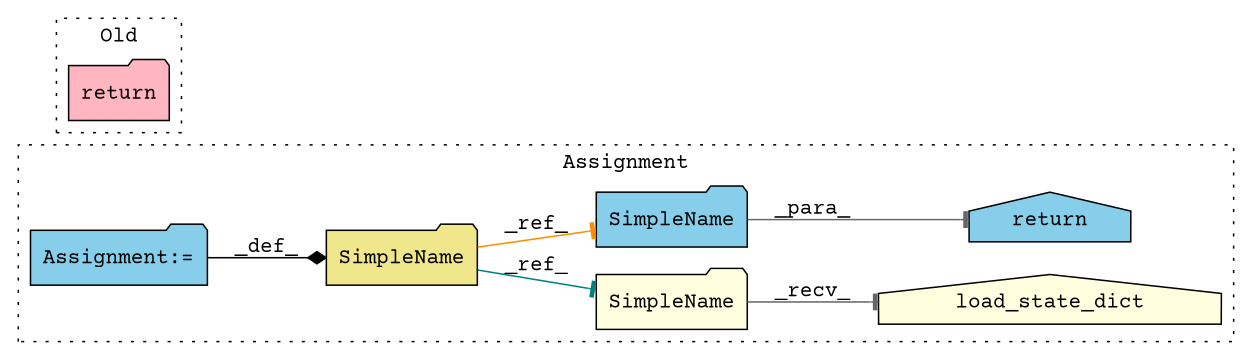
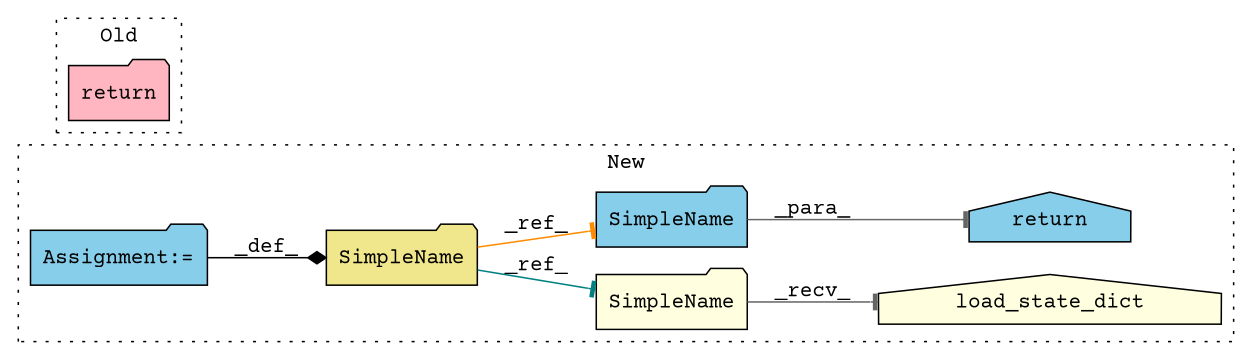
(626, 162) -> (626, 162)
